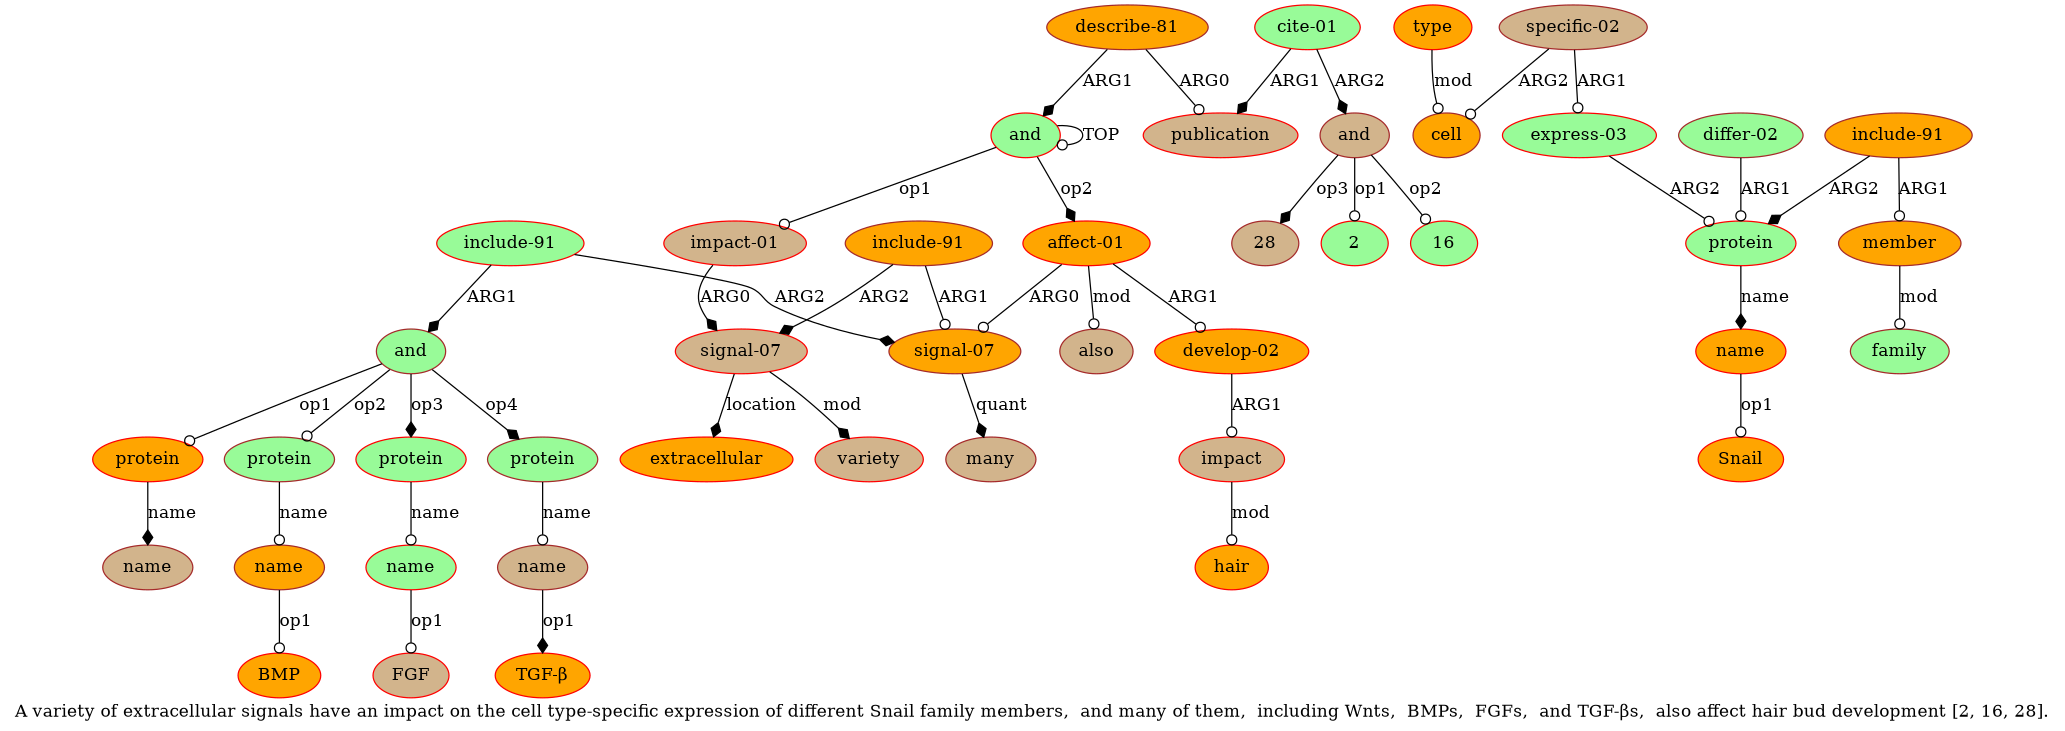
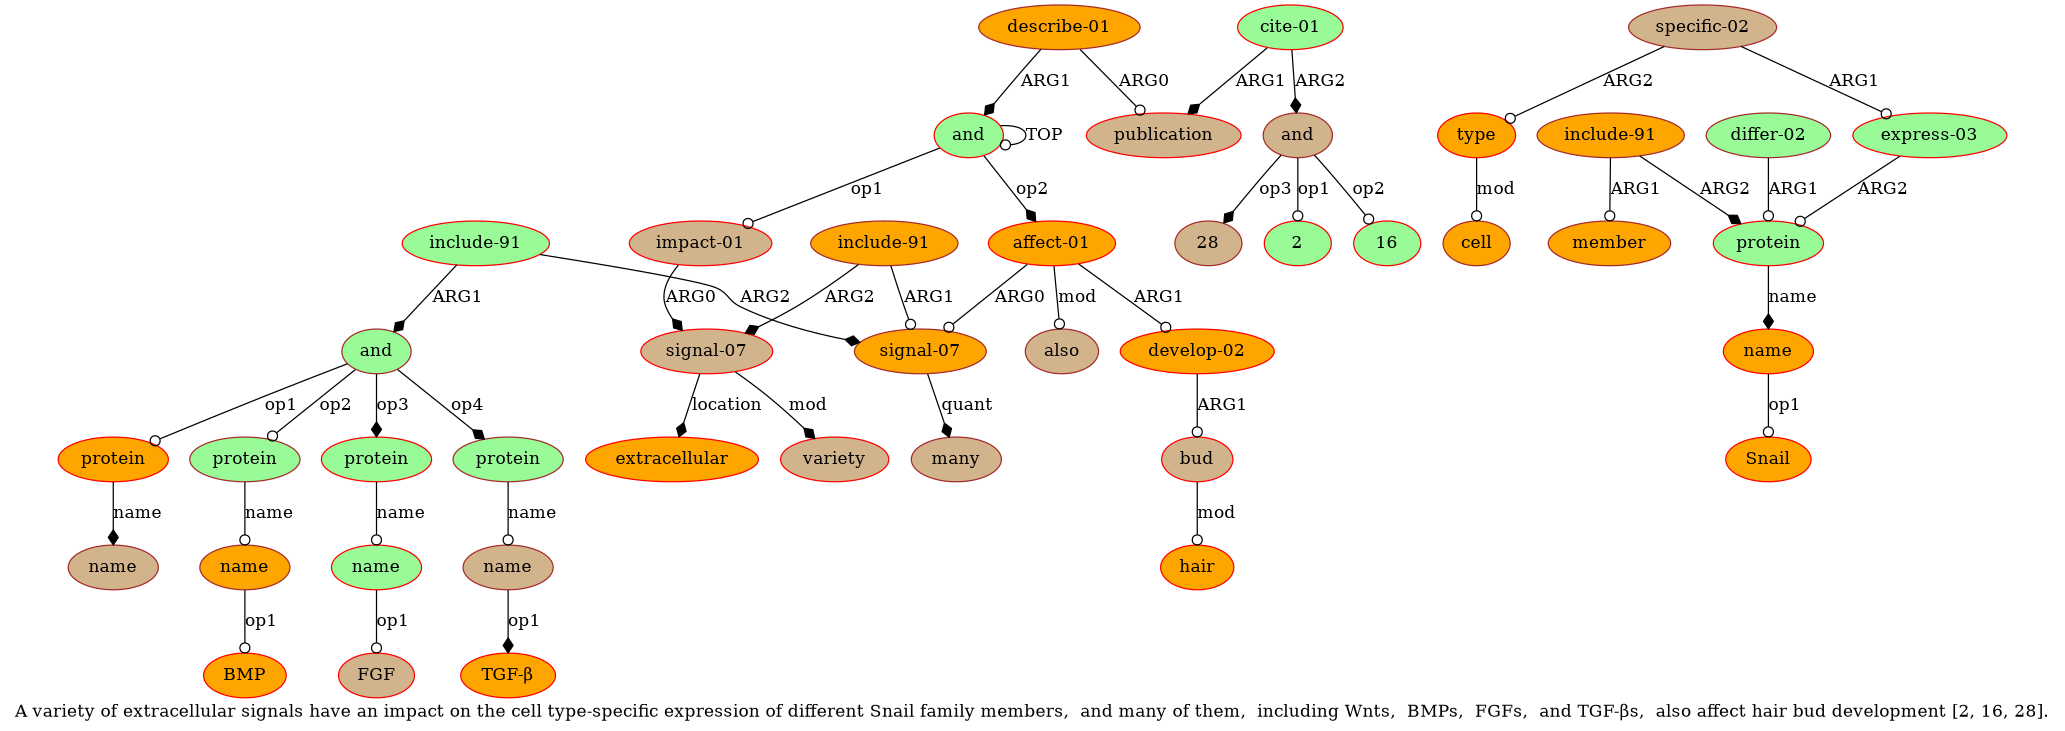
(1127, 27) -> (1059, 27)
(1512, 80) -> (1590, 81)
(1900, 351) -> none
(1232, 459) -> (1197, 459)
